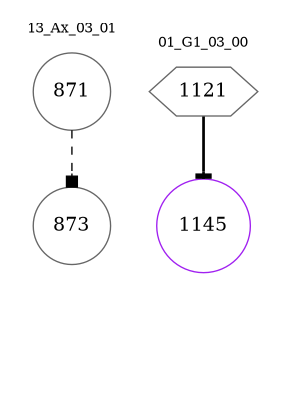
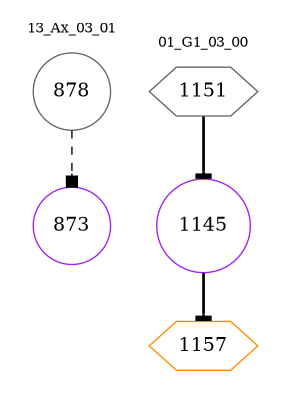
(72, 92) -> (72, 92)
(204, 92) -> (204, 92)
(72, 226) -> (72, 226)
none -> (204, 346)
